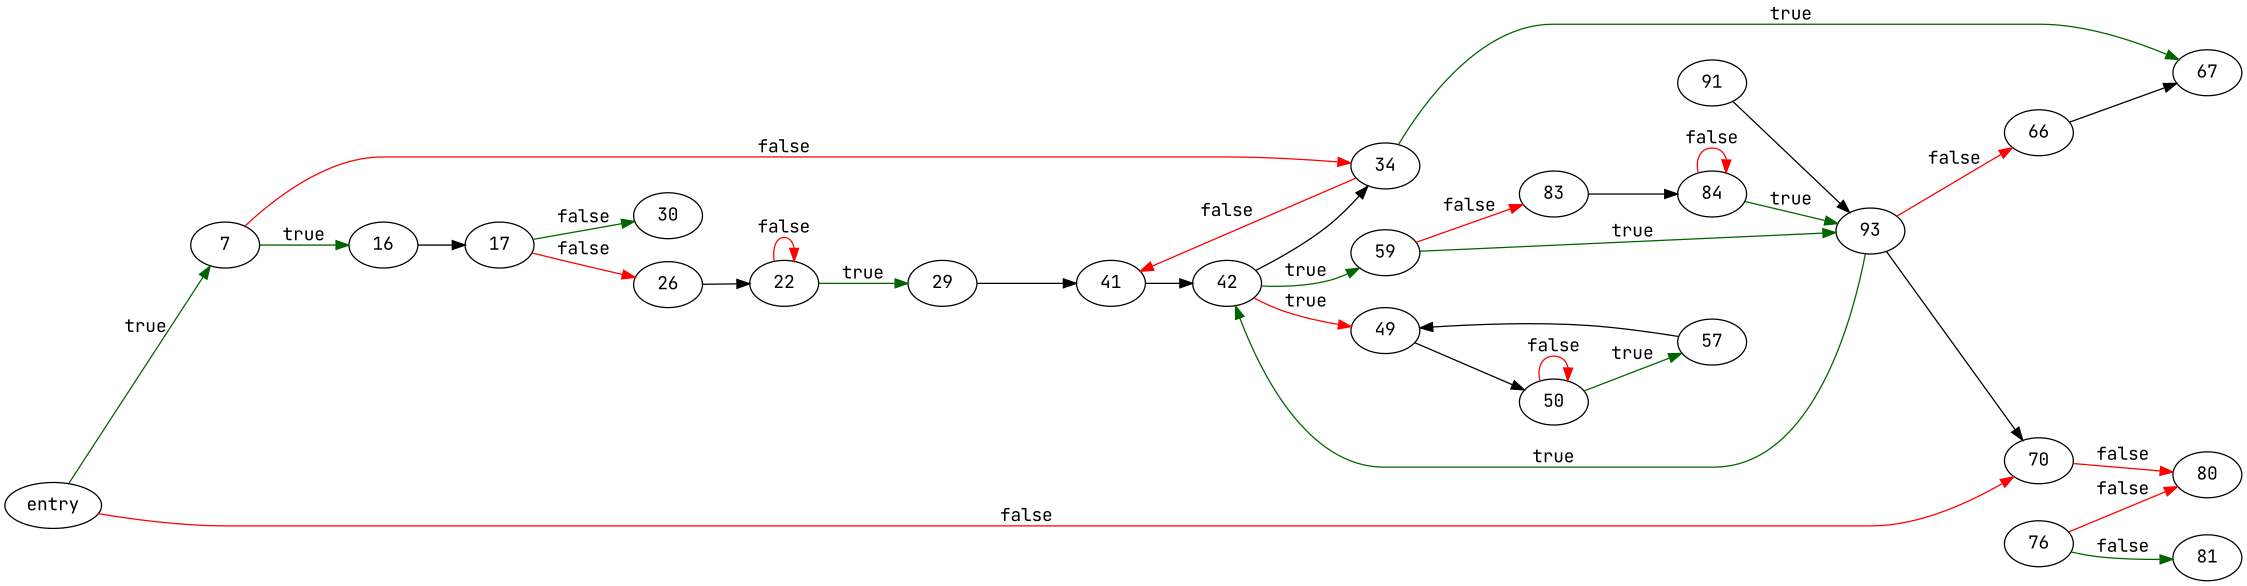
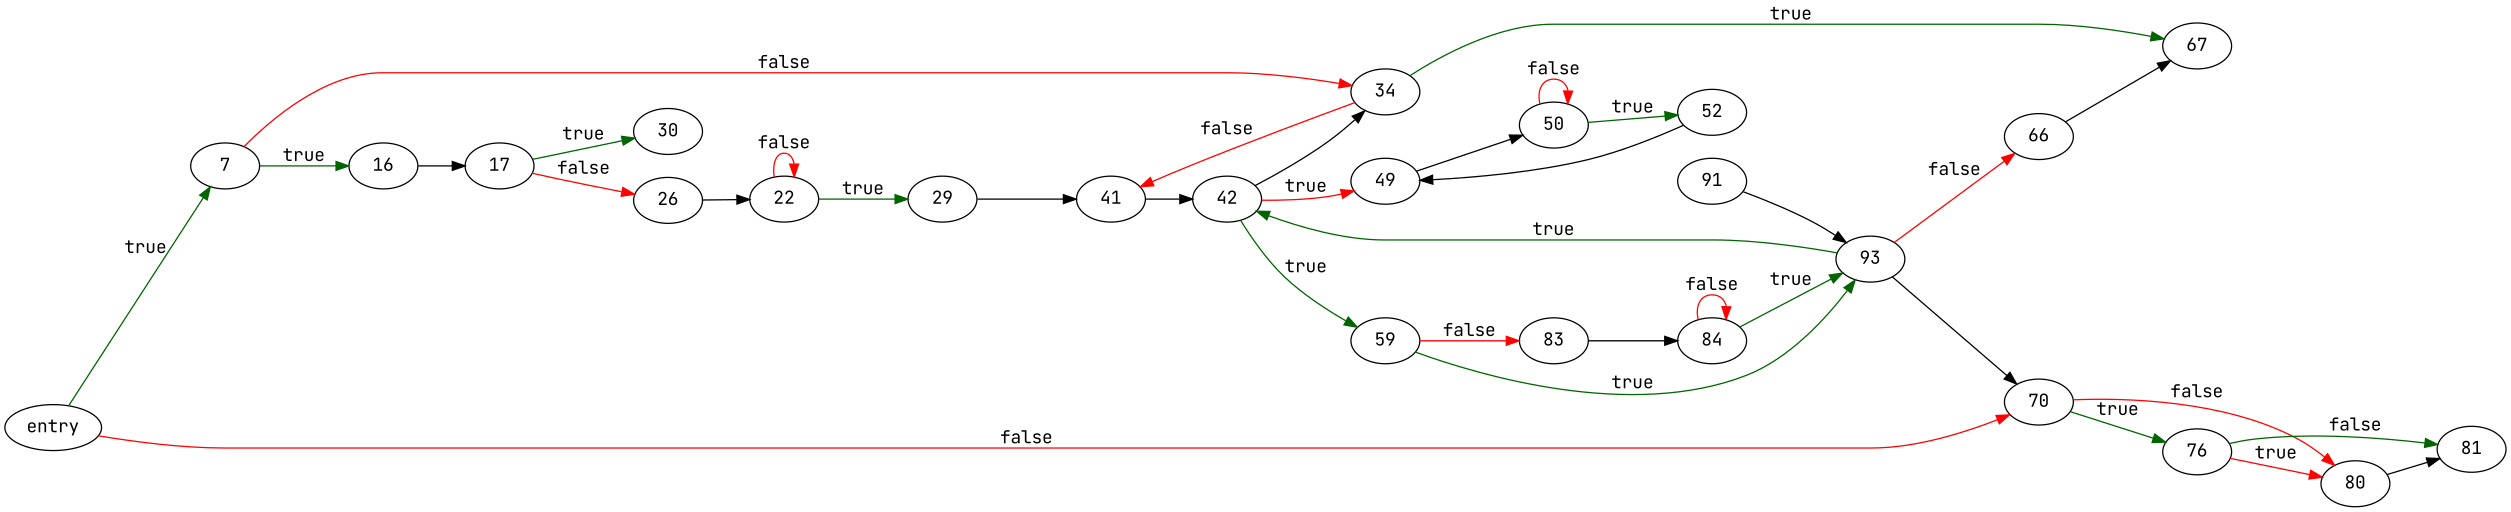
(584, 218) -> (584, 135)
(1712, 342) -> (1712, 112)
none -> (2112, 425)
none -> (2407, 468)
(2123, 489) -> (2276, 454)
